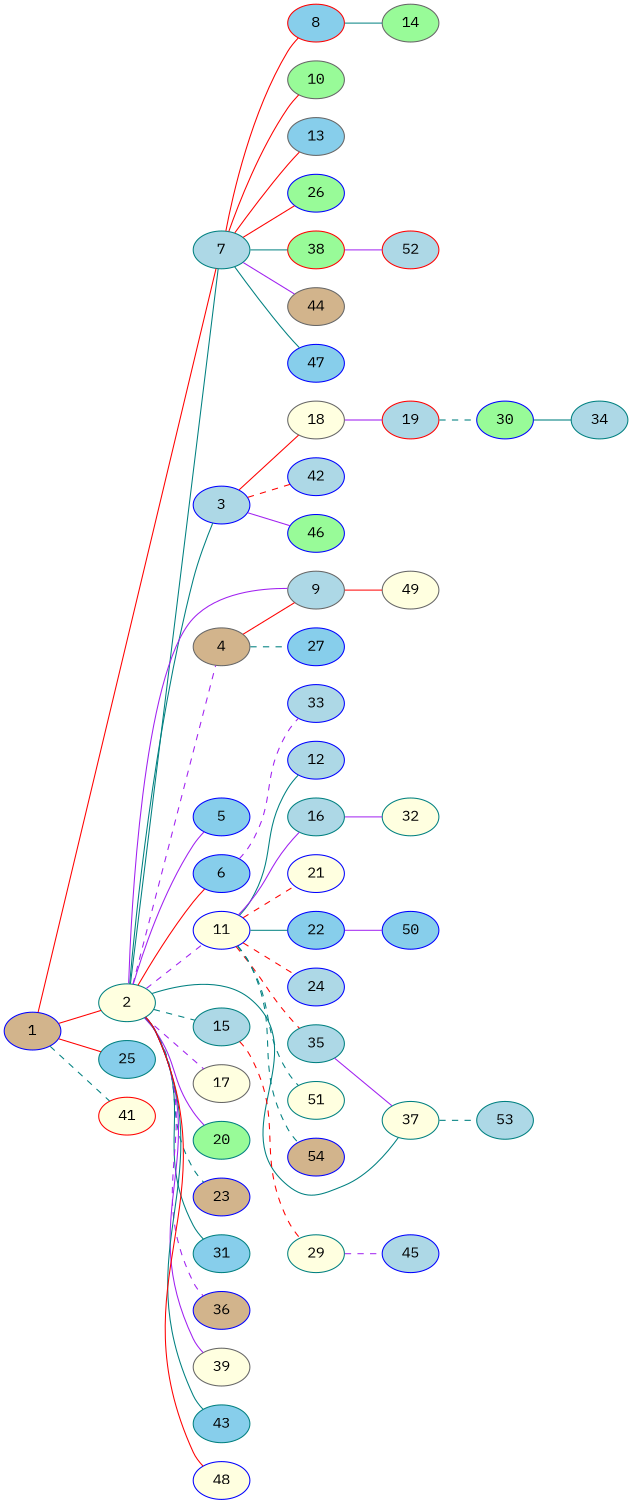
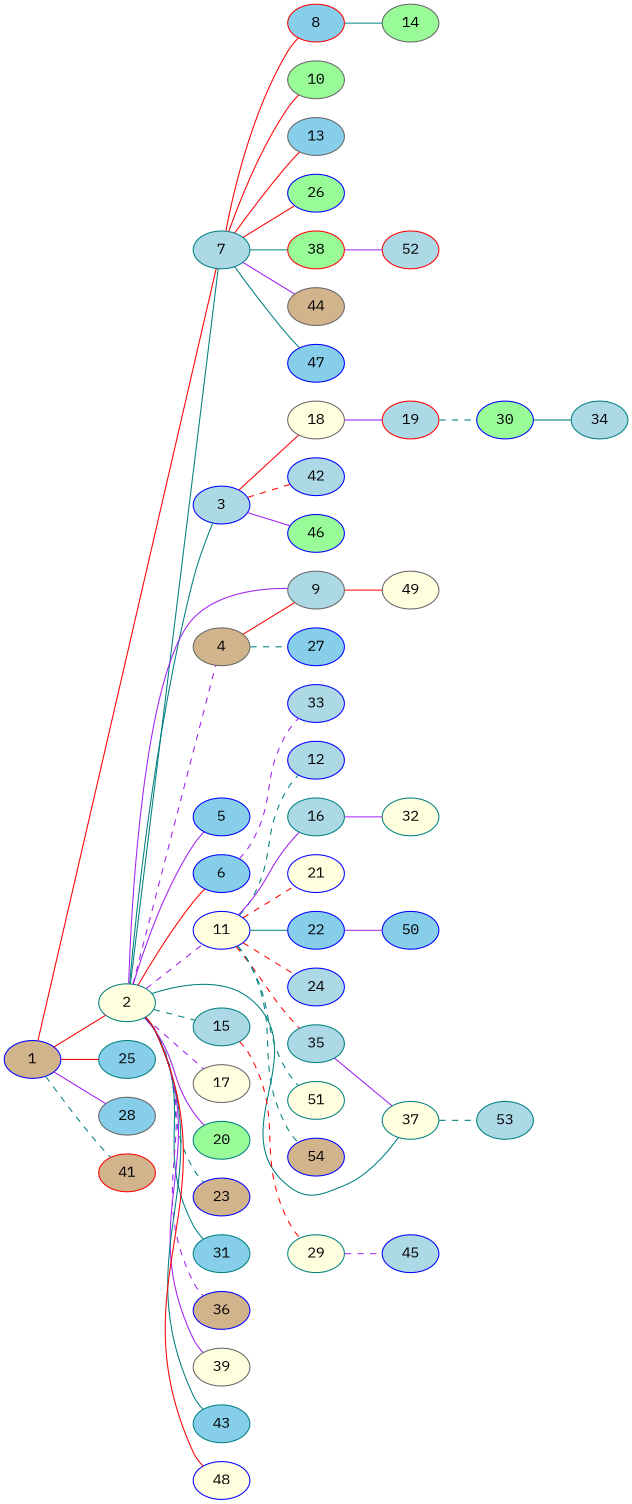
(269, 845) -> (269, 845)
(127, 1116) -> (127, 1173)
none -> (127, 1116)
